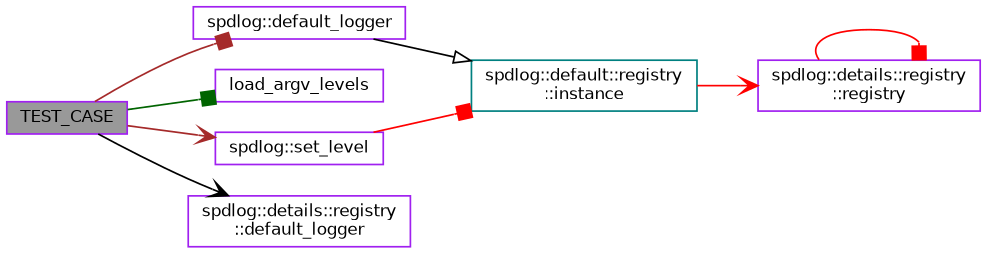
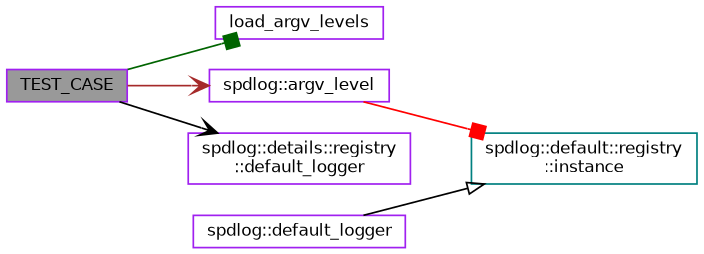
(153, 70) -> none
(869, 86) -> none
(299, 148) -> (299, 86)
